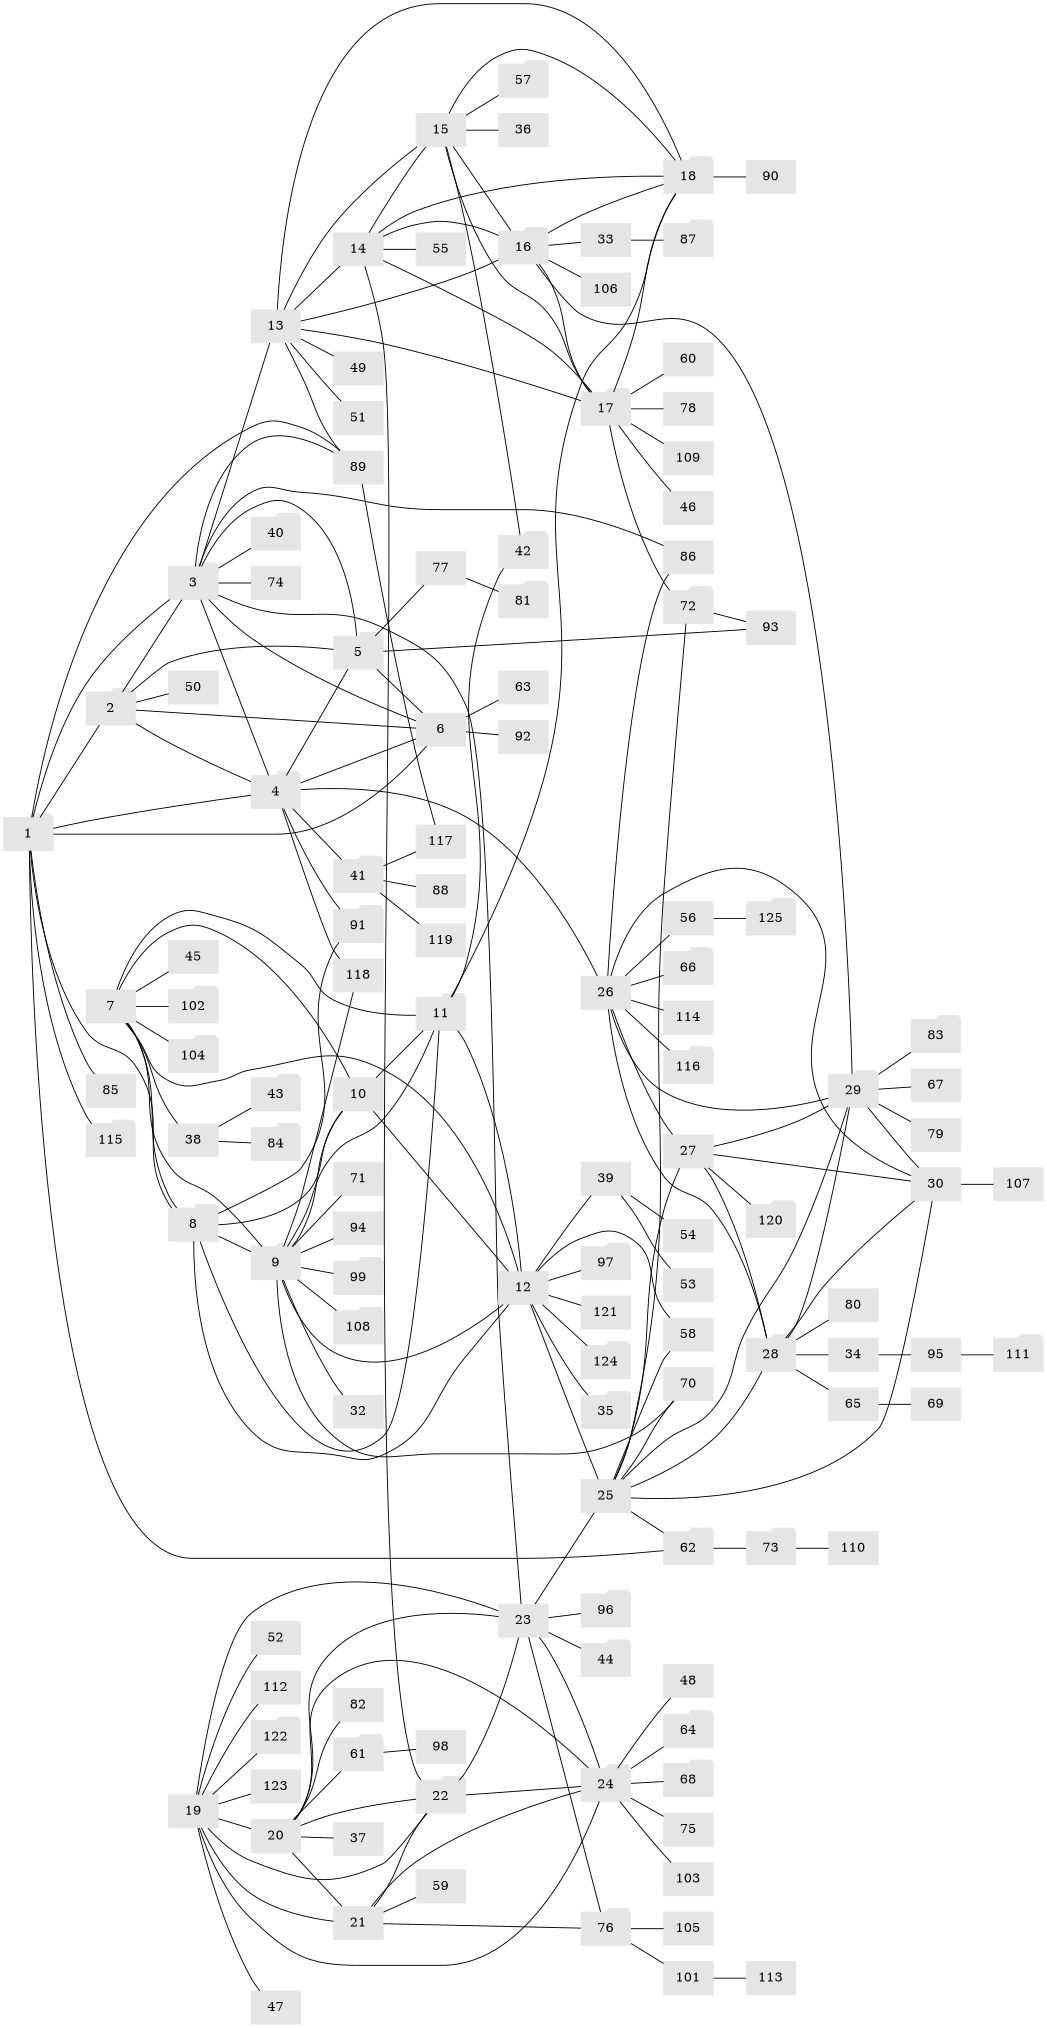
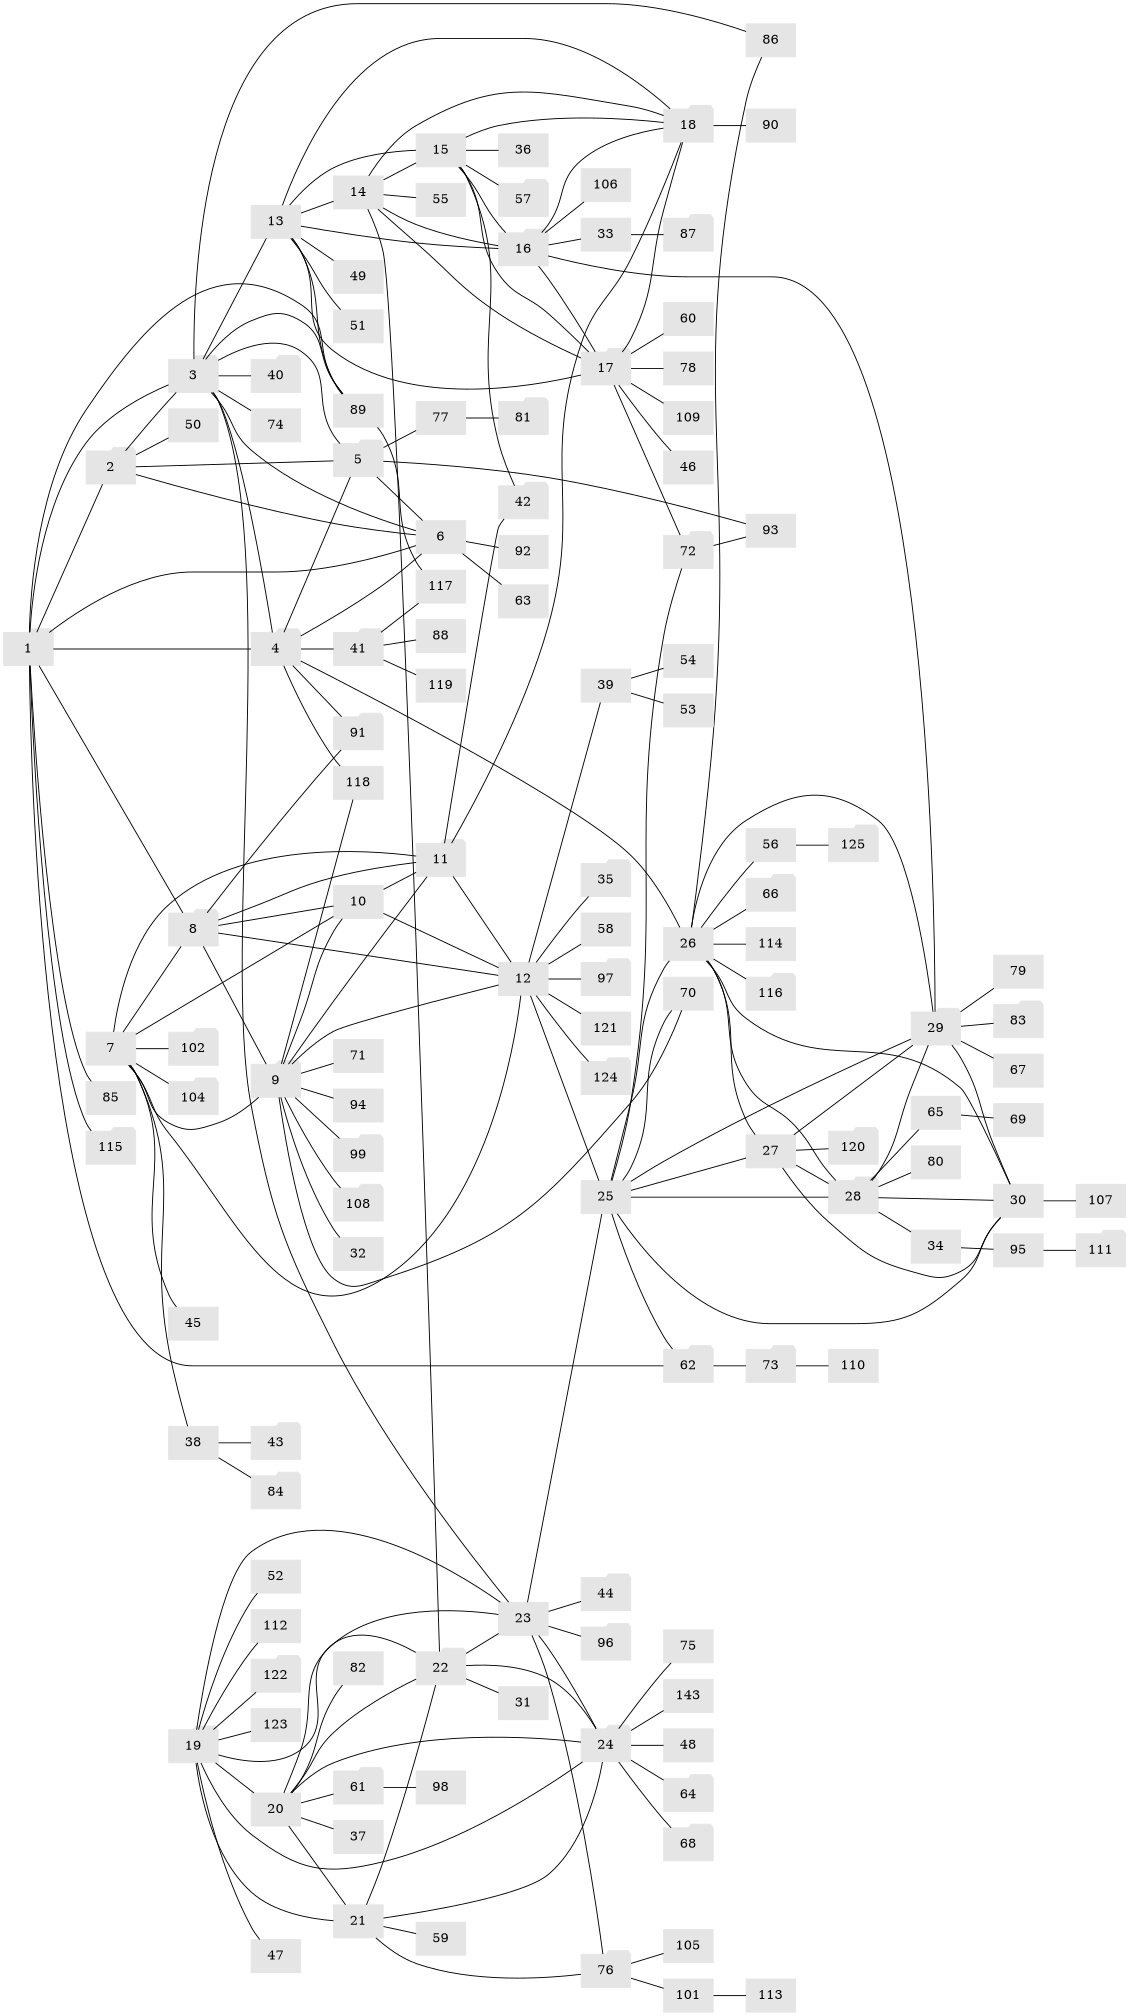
(192, 755) -> none
(644, 1405) -> (637, 1069)
none -> (523, 1703)
(688, 1879) -> (688, 1696)
